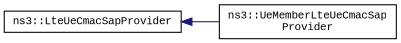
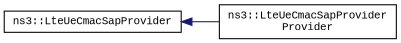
(308, 22) -> (308, 22)
